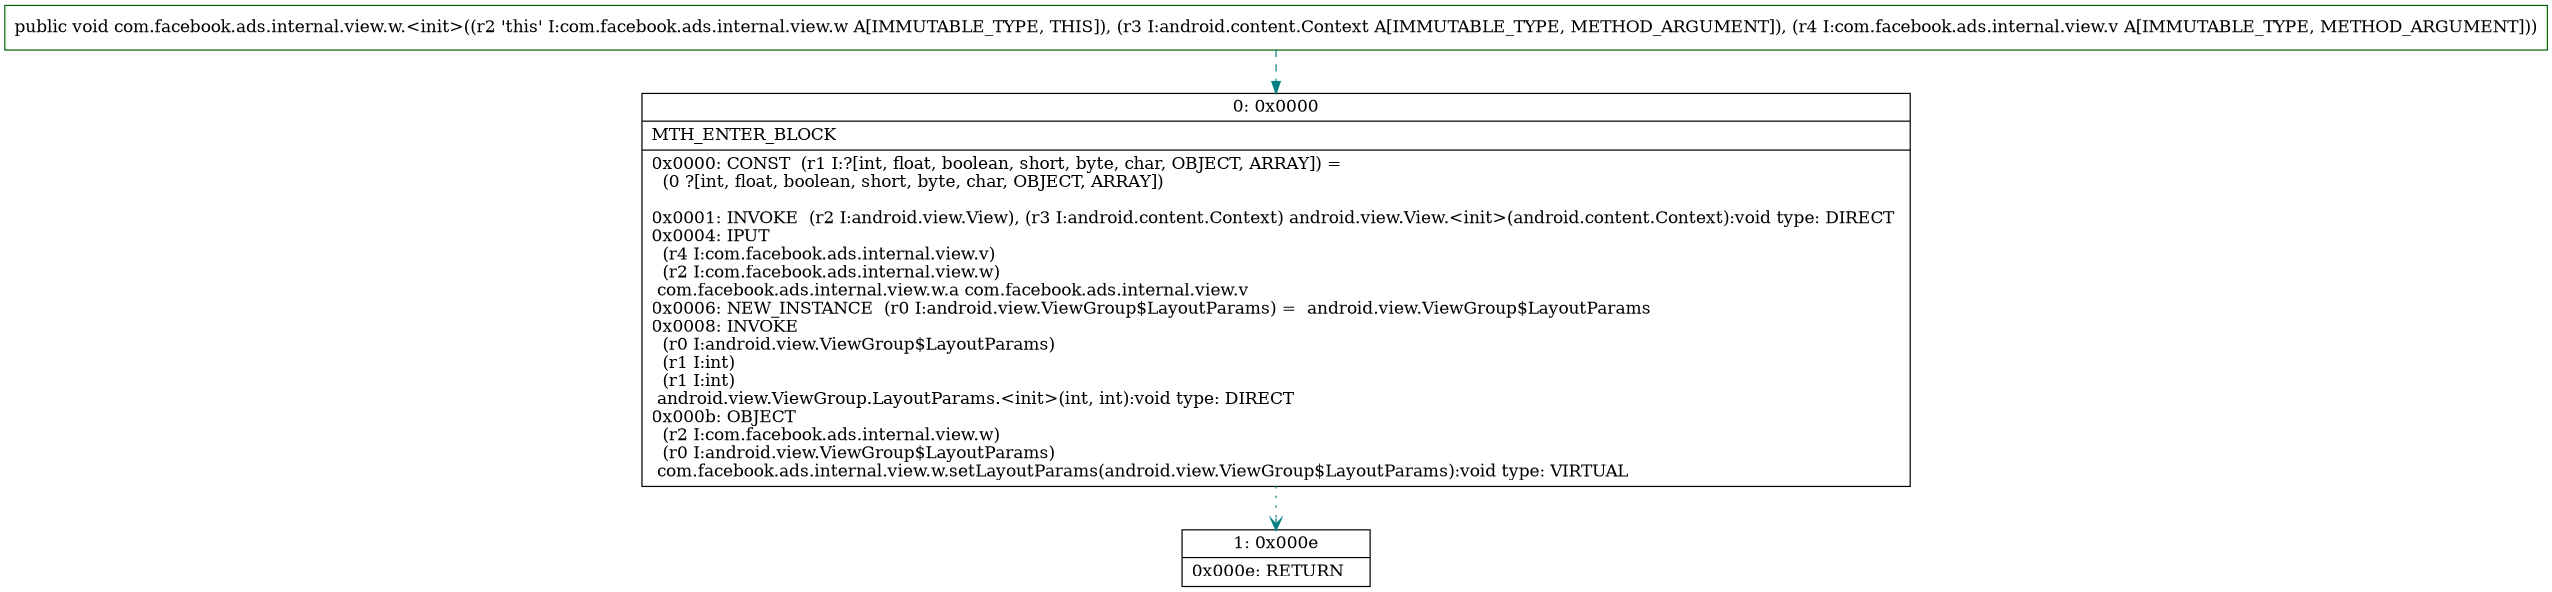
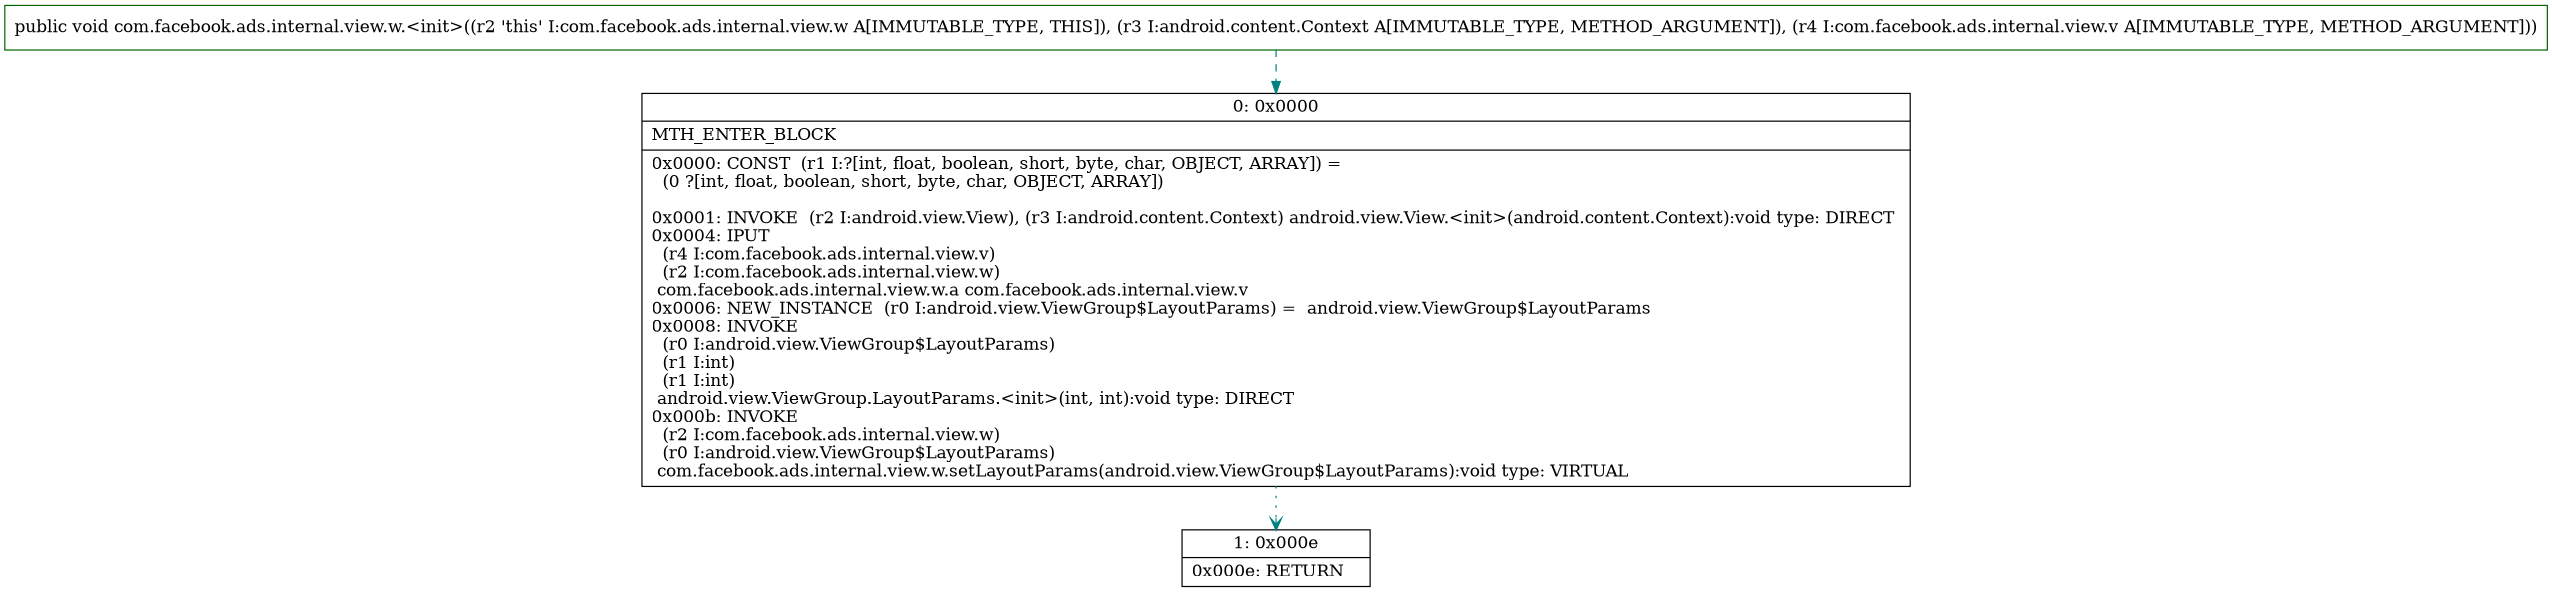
(729, 417) -> (731, 417)
